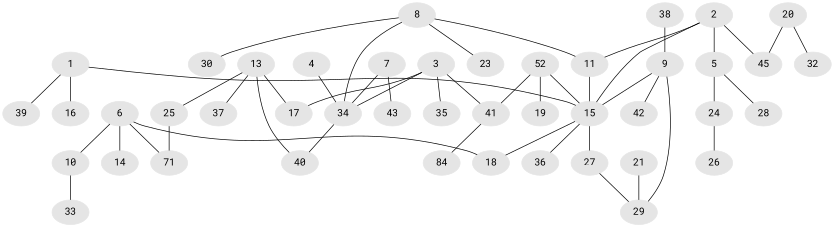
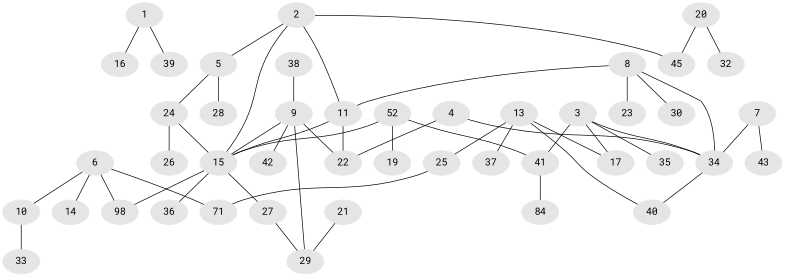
(333, 80) -> (194, 138)
none -> (343, 163)
(491, 163) -> (120, 212)
